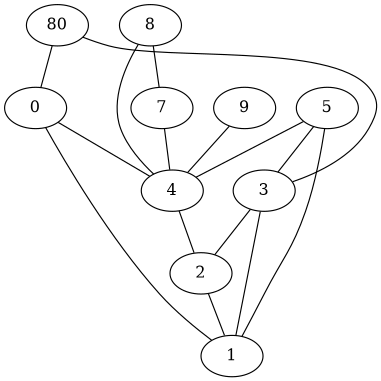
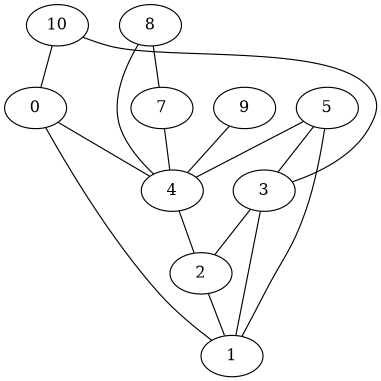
(57, 25) -> (57, 25)
